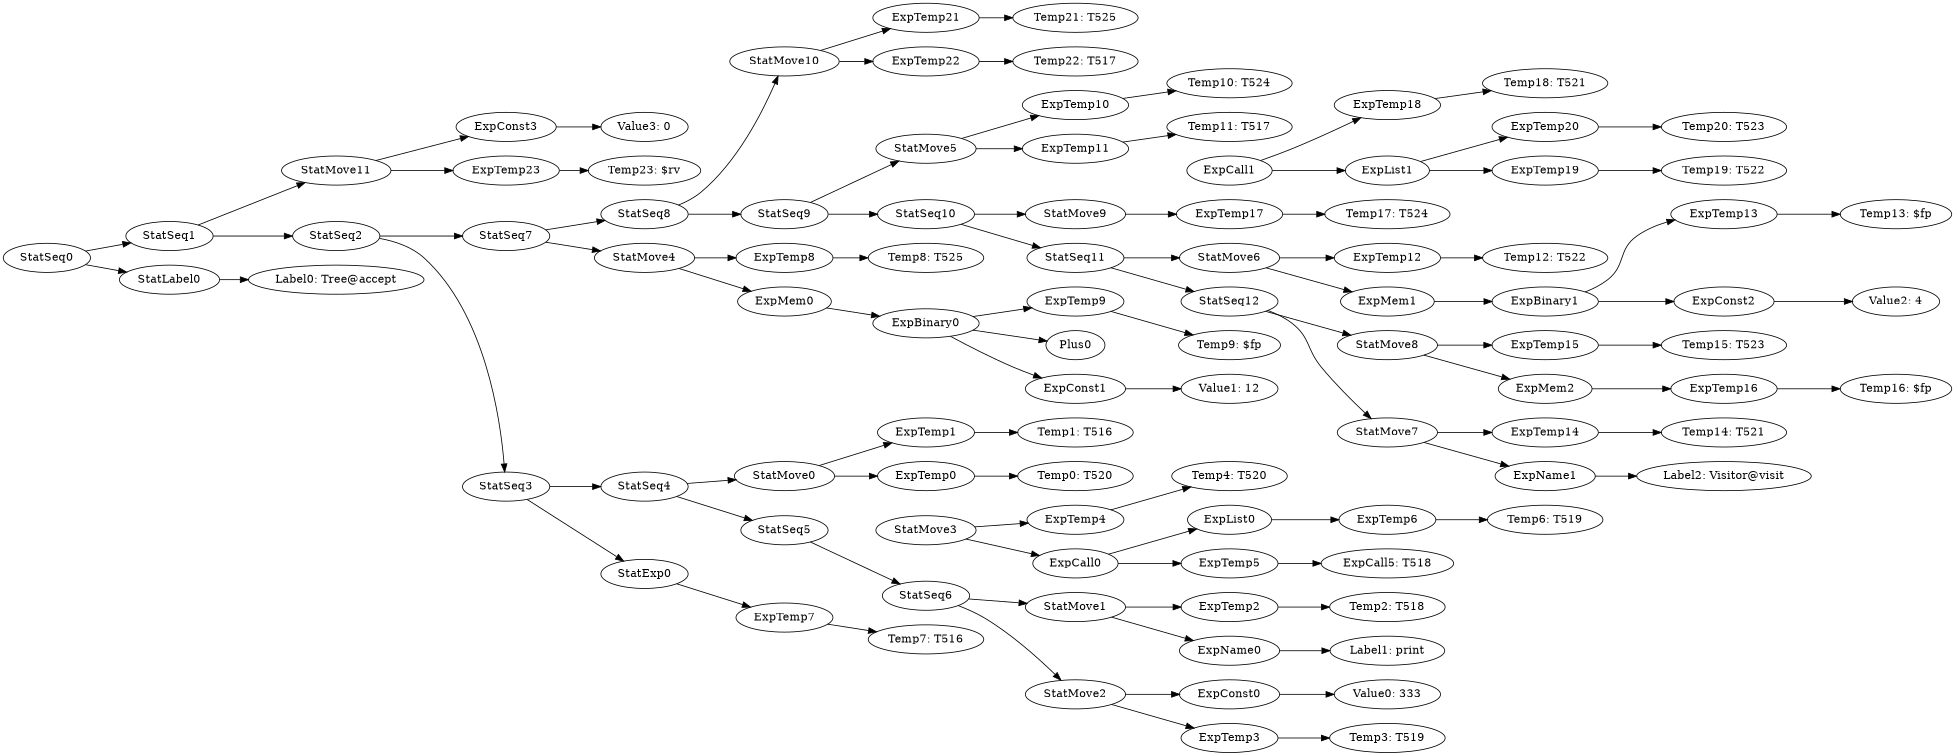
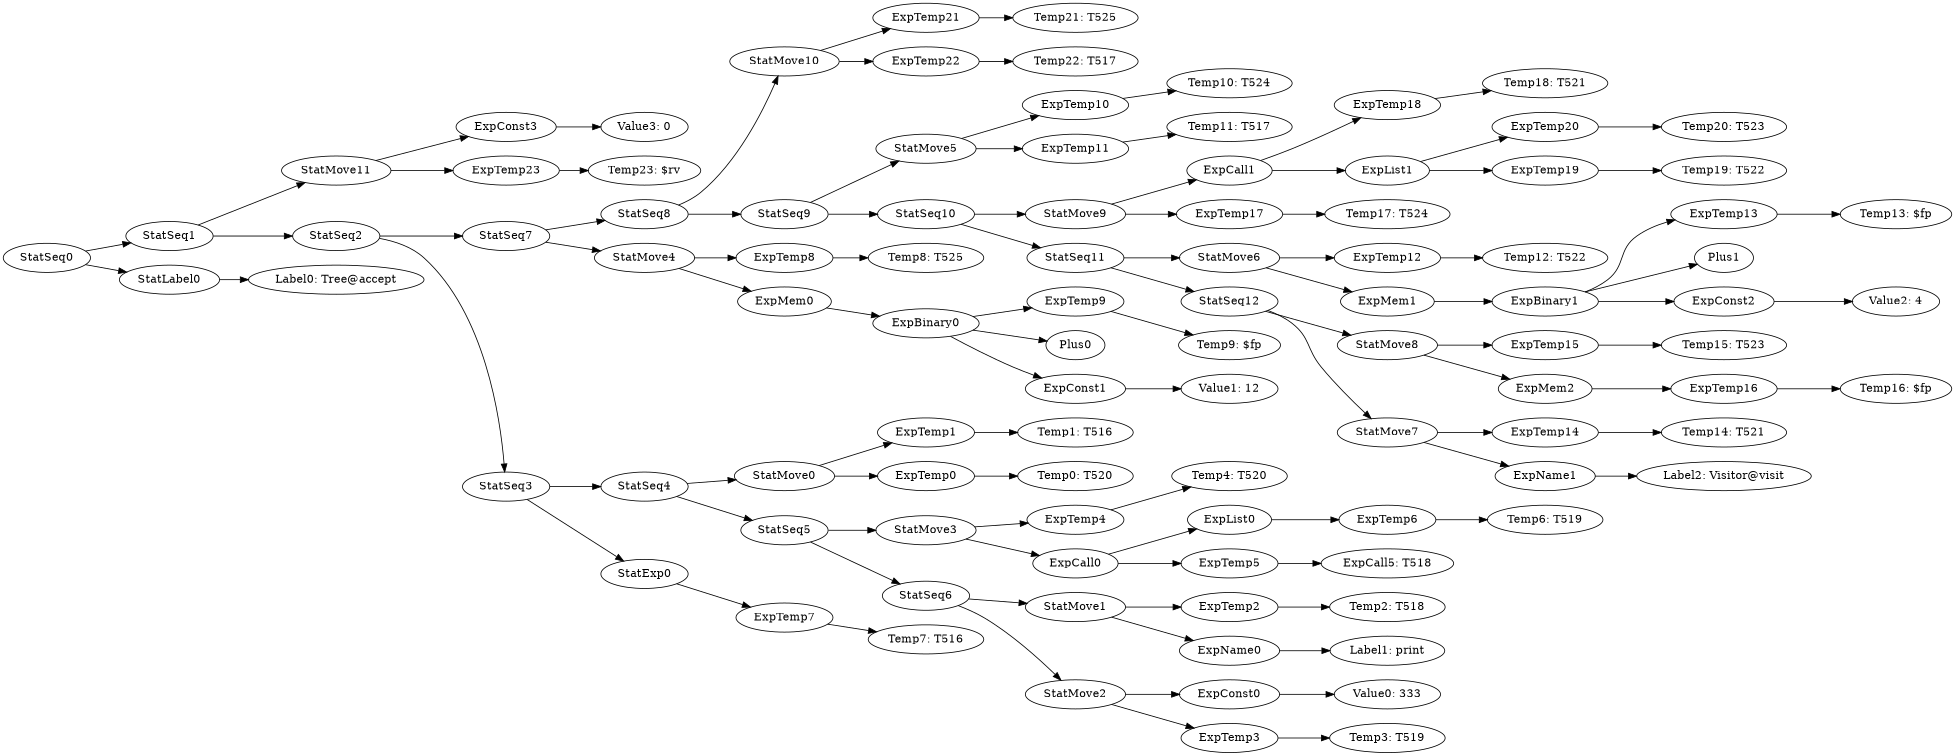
none -> (1150, 193)
none -> (1724, 258)
none -> (848, 530)
